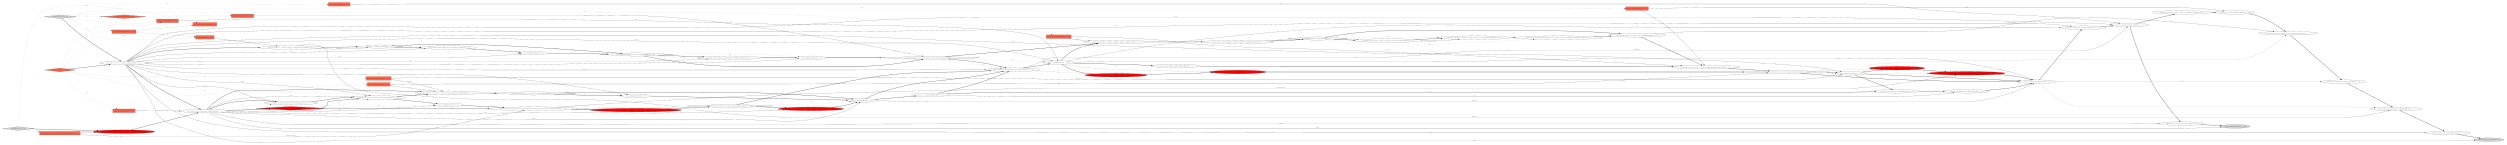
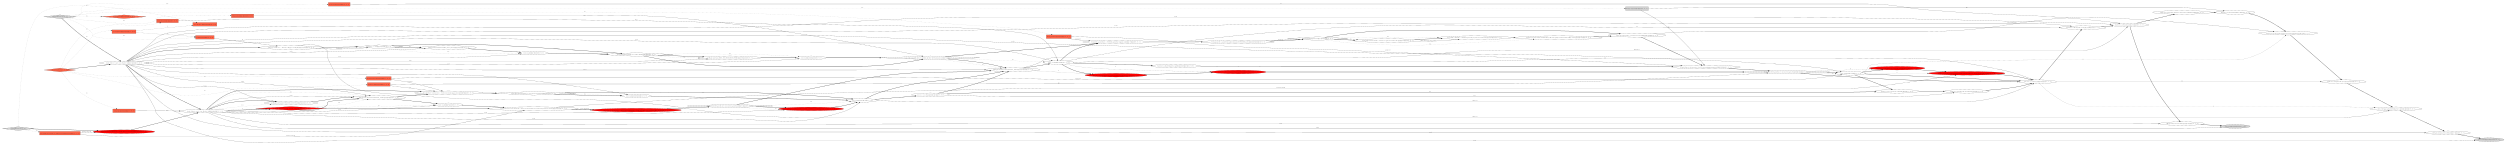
(1637, 9) -> (1637, 9)
